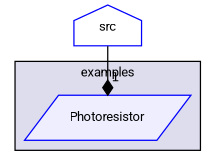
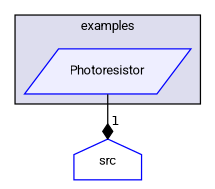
(108, 69) -> (108, 112)
